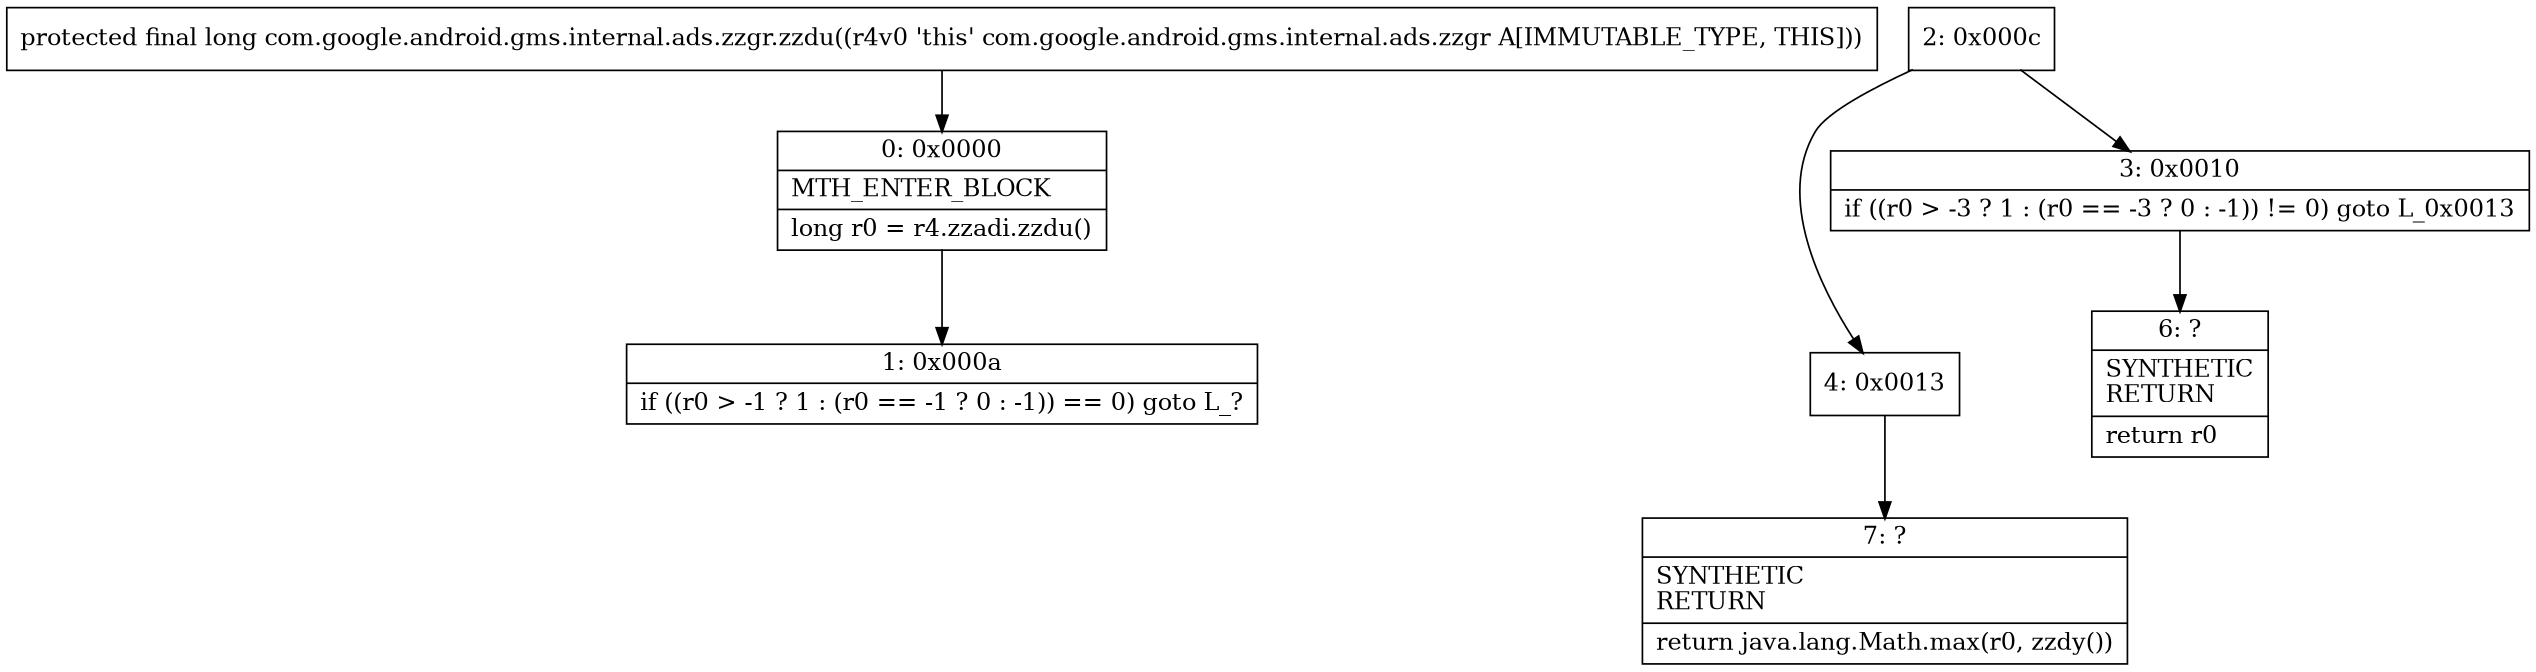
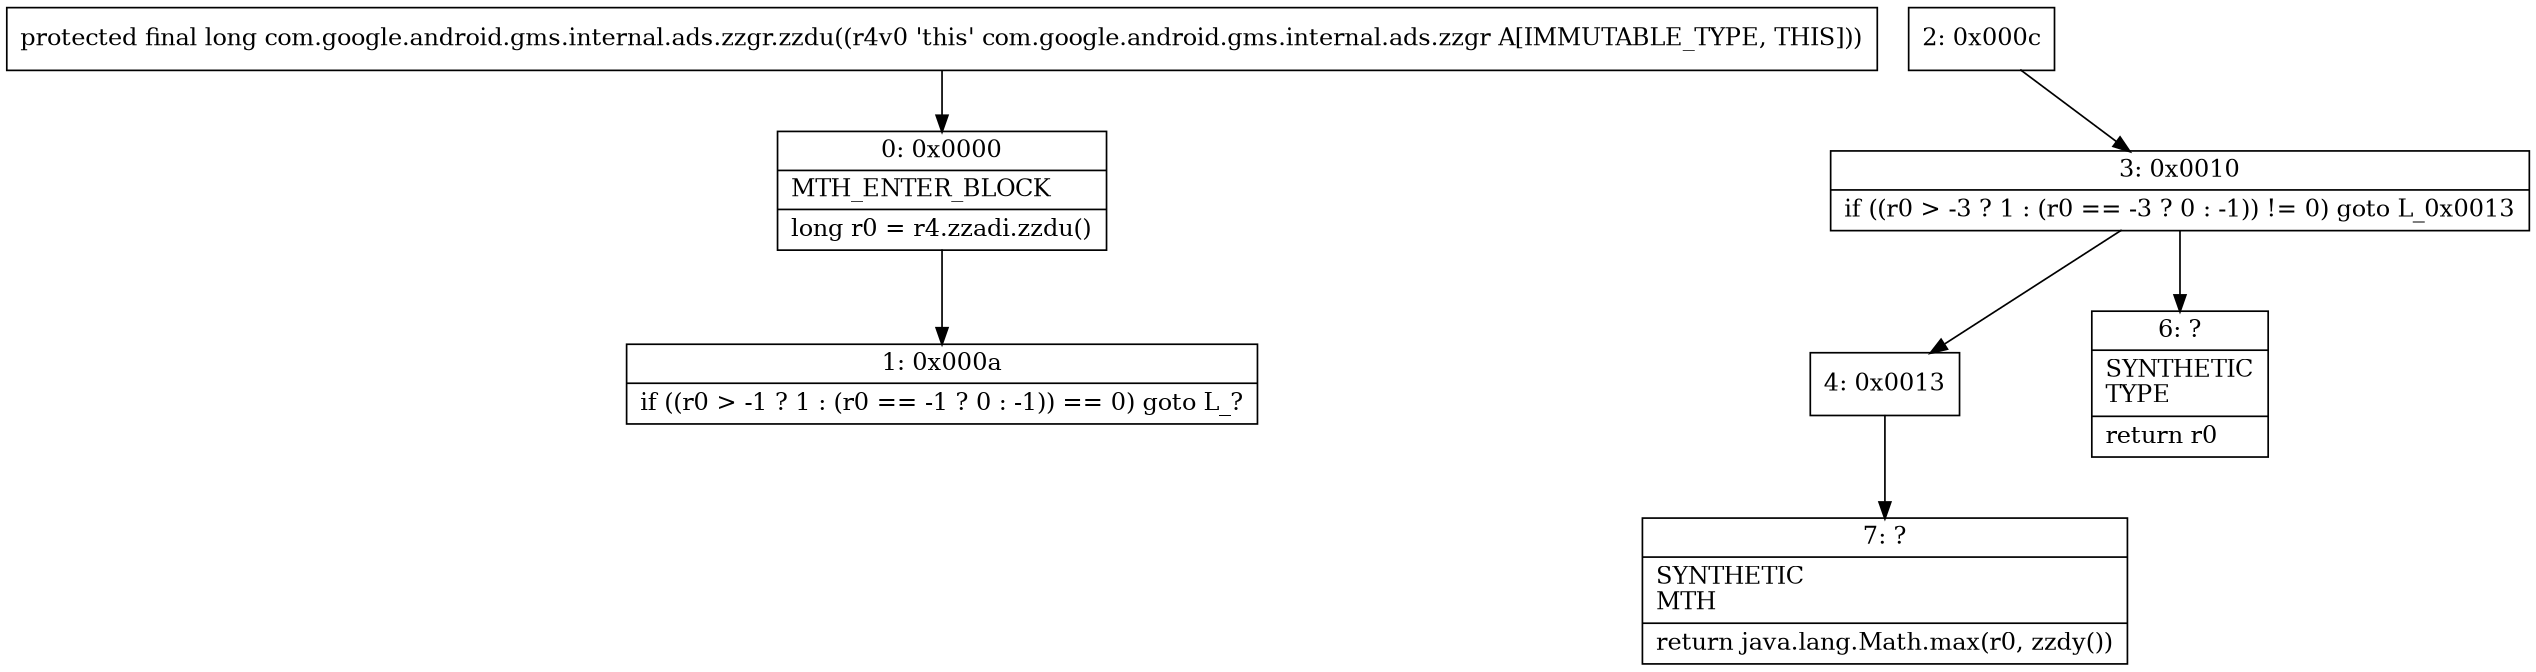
(1800, 181) -> (2033, 287)
(2160, 395) -> (2138, 395)
(1711, 602) -> (1687, 602)
